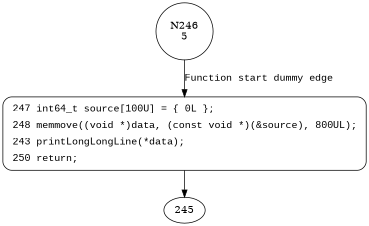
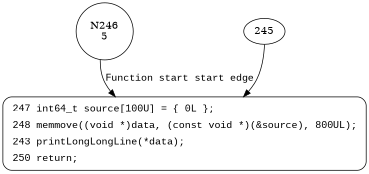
(259, 78) -> (180, 78)
(185, 180) -> (261, 69)
